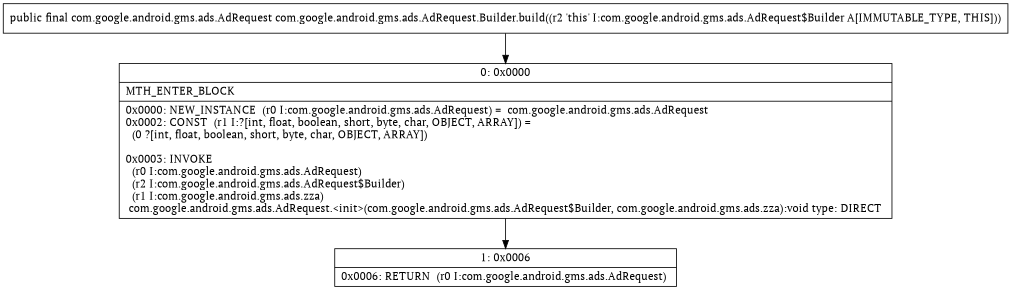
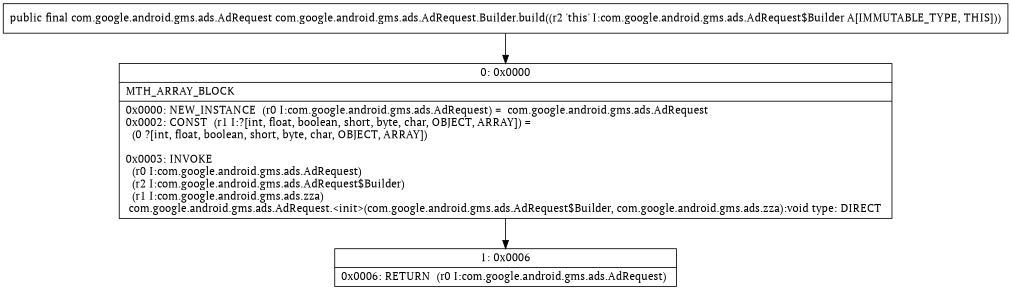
(180, 91) -> (180, 91)
